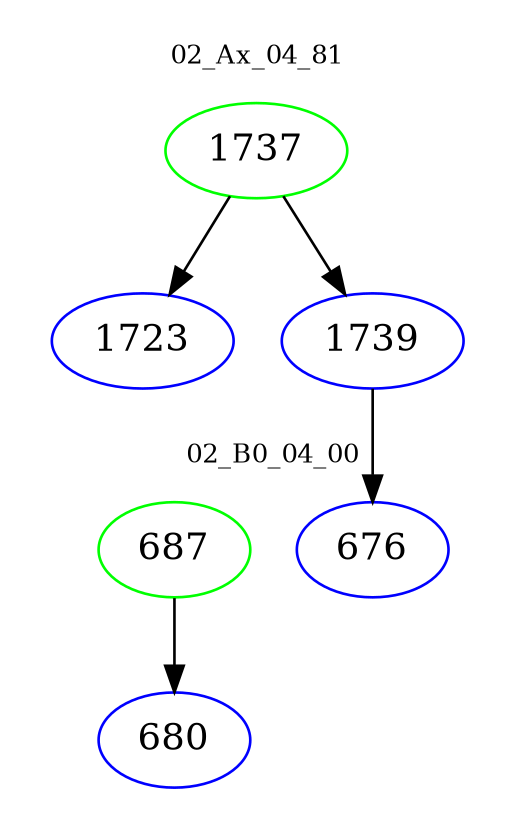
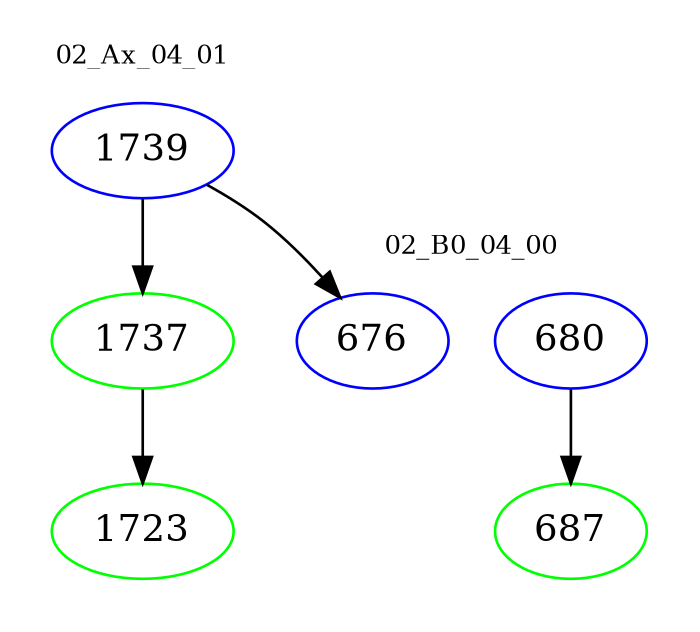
(258, 57) -> (143, 57)
(307, 234) -> (143, 233)
(143, 341) -> (143, 531)
(174, 632) -> (571, 423)
